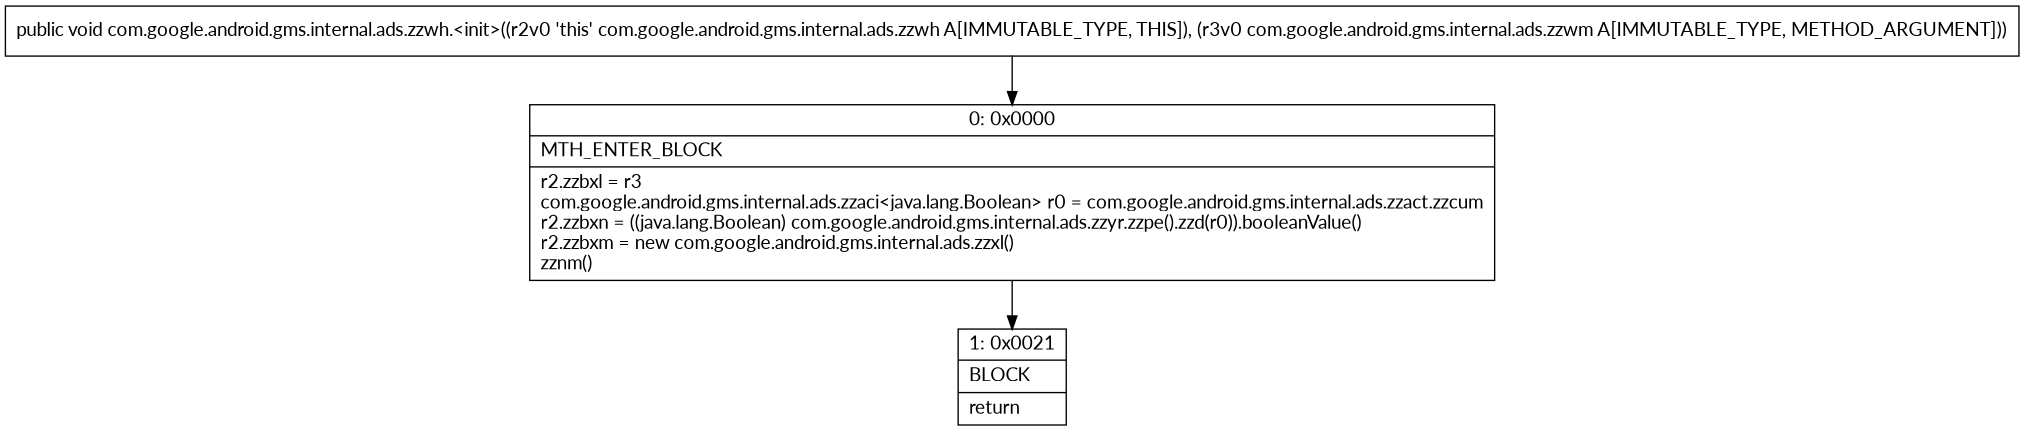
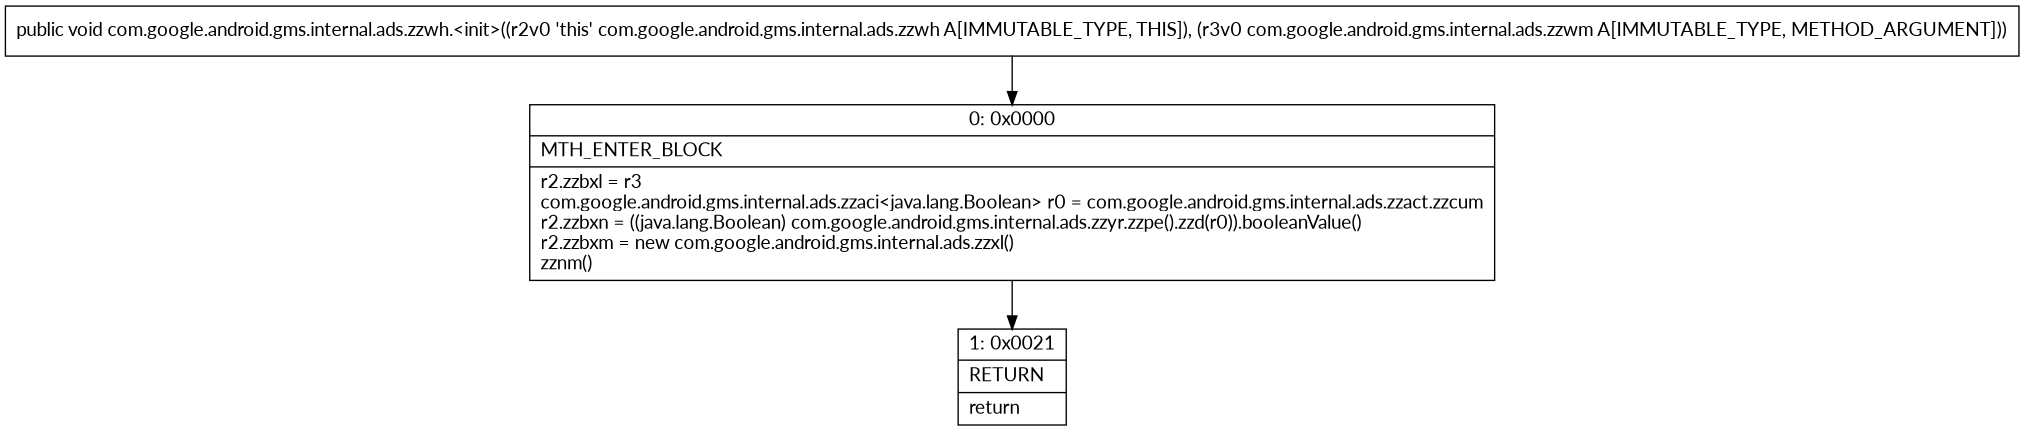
(1000, 376) -> (1007, 376)
